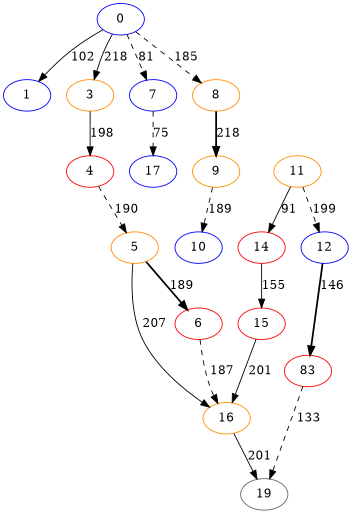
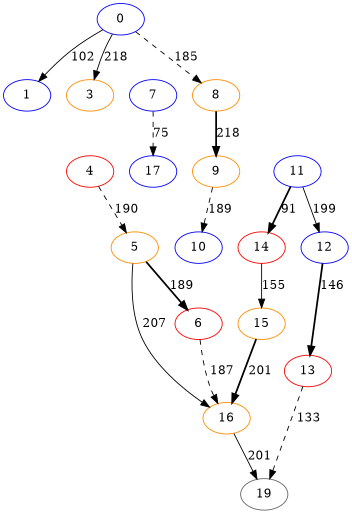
(135, 53) -> none
(90, 129) -> none
(298, 172) -> (298, 172)
(310, 205) -> (310, 205)
(281, 206) -> (281, 206)
(262, 324) -> (262, 324)
(246, 367) -> (246, 367)
(308, 371) -> (308, 371)
